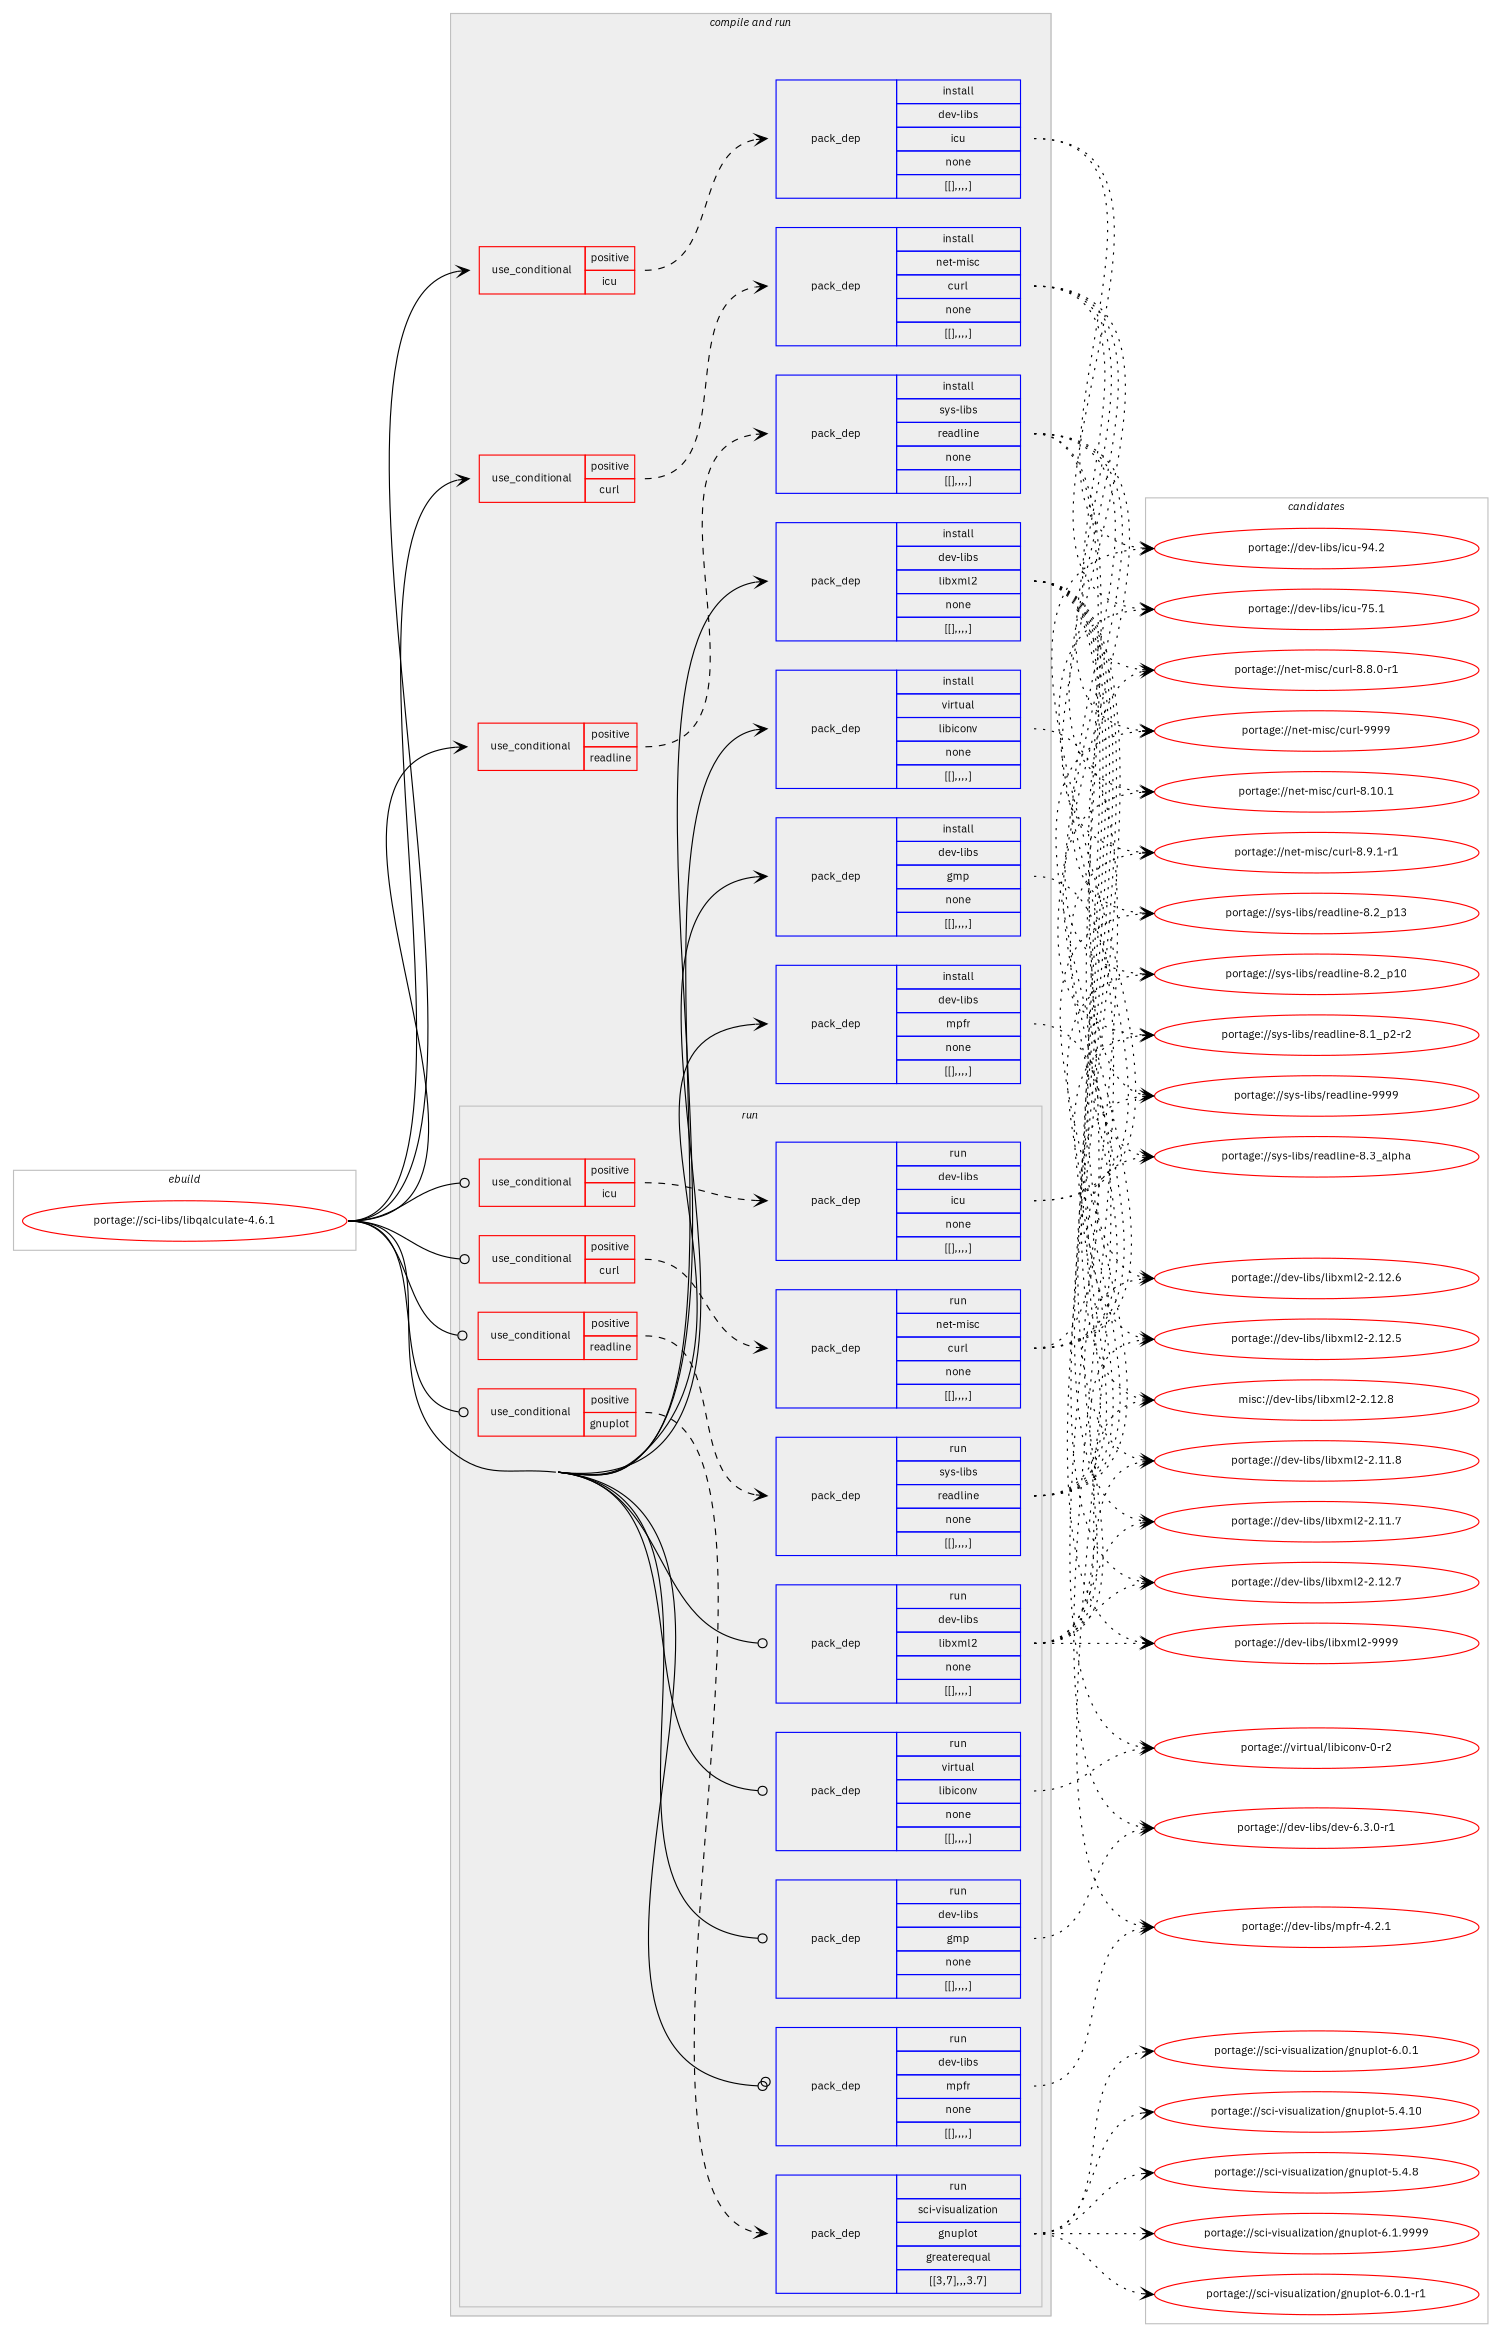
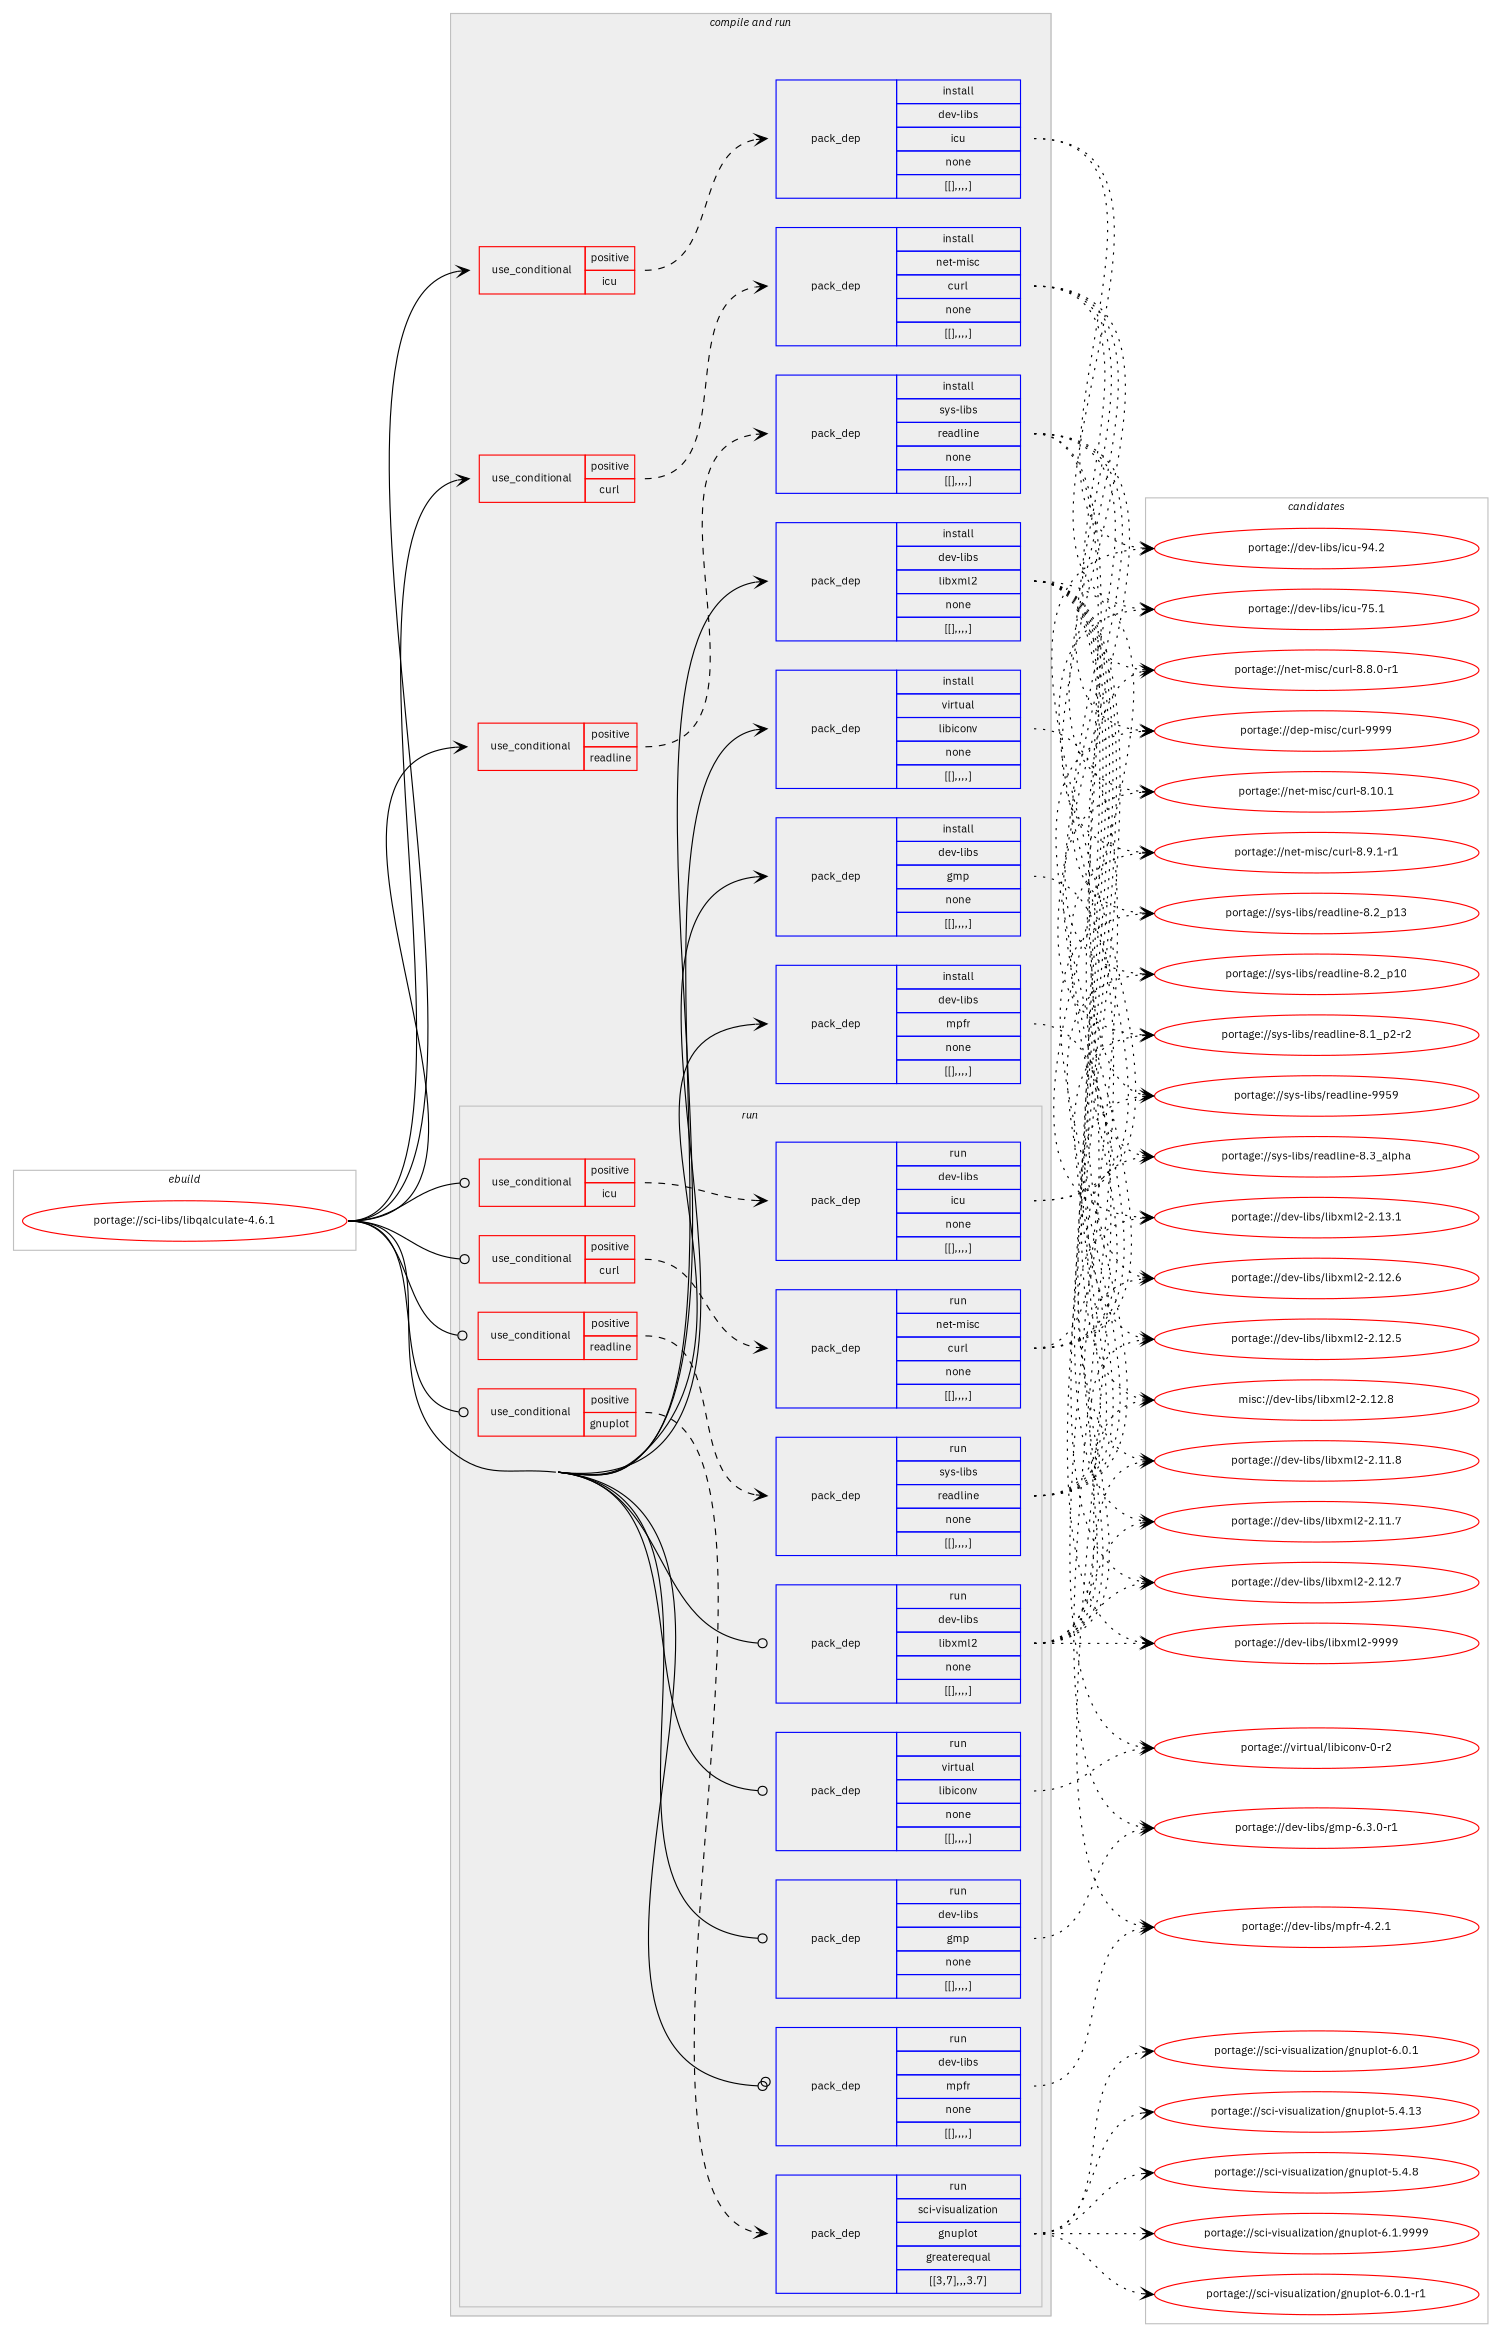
(1317, 731) -> (1317, 731)
(1317, 1096) -> (1317, 1096)
none -> (1317, 1218)
(1317, 1828) -> (1317, 1828)
(1317, 2112) -> (1317, 2112)
